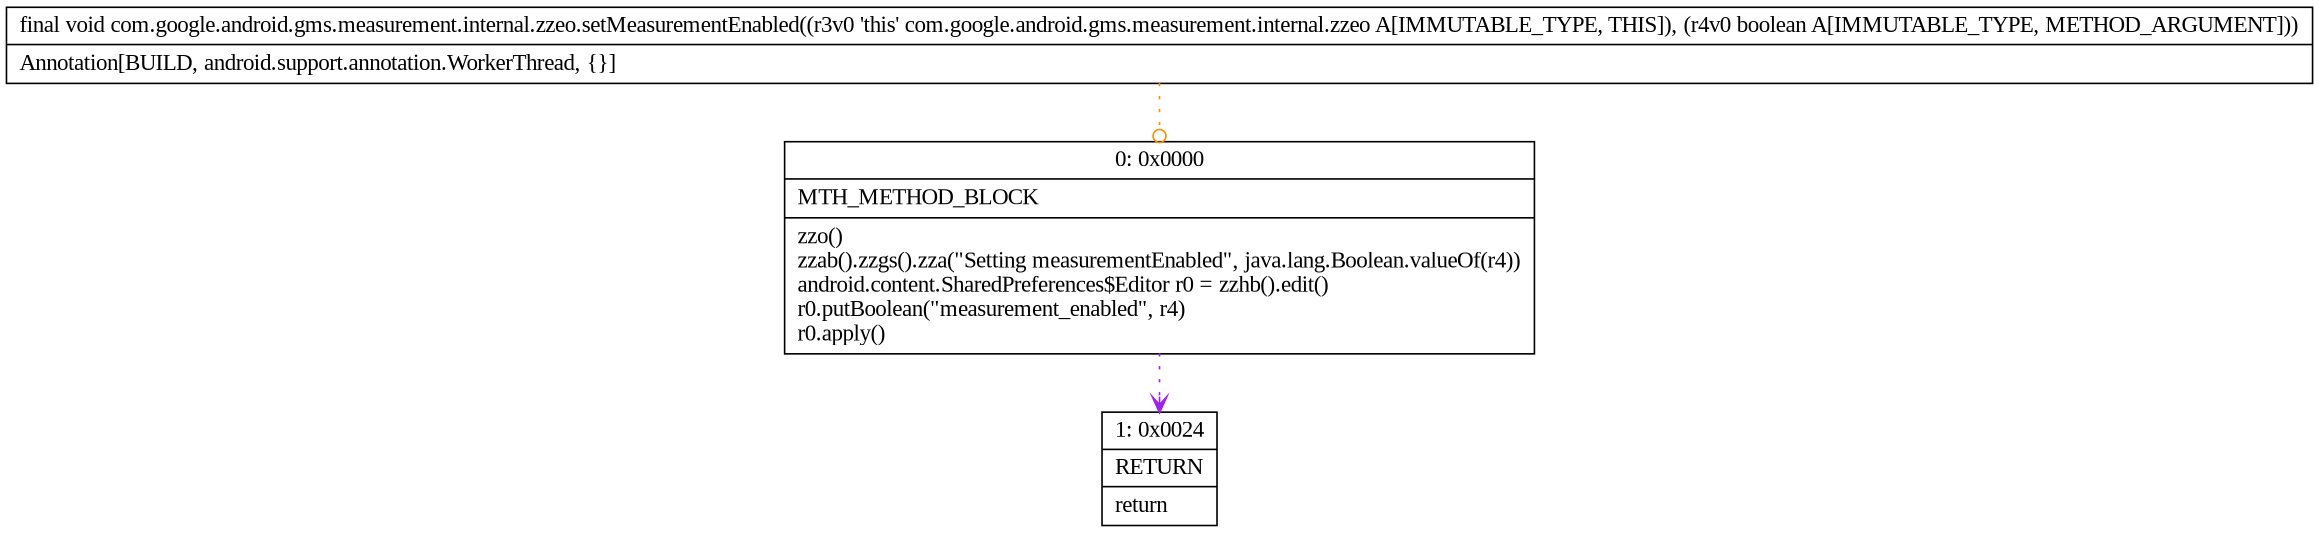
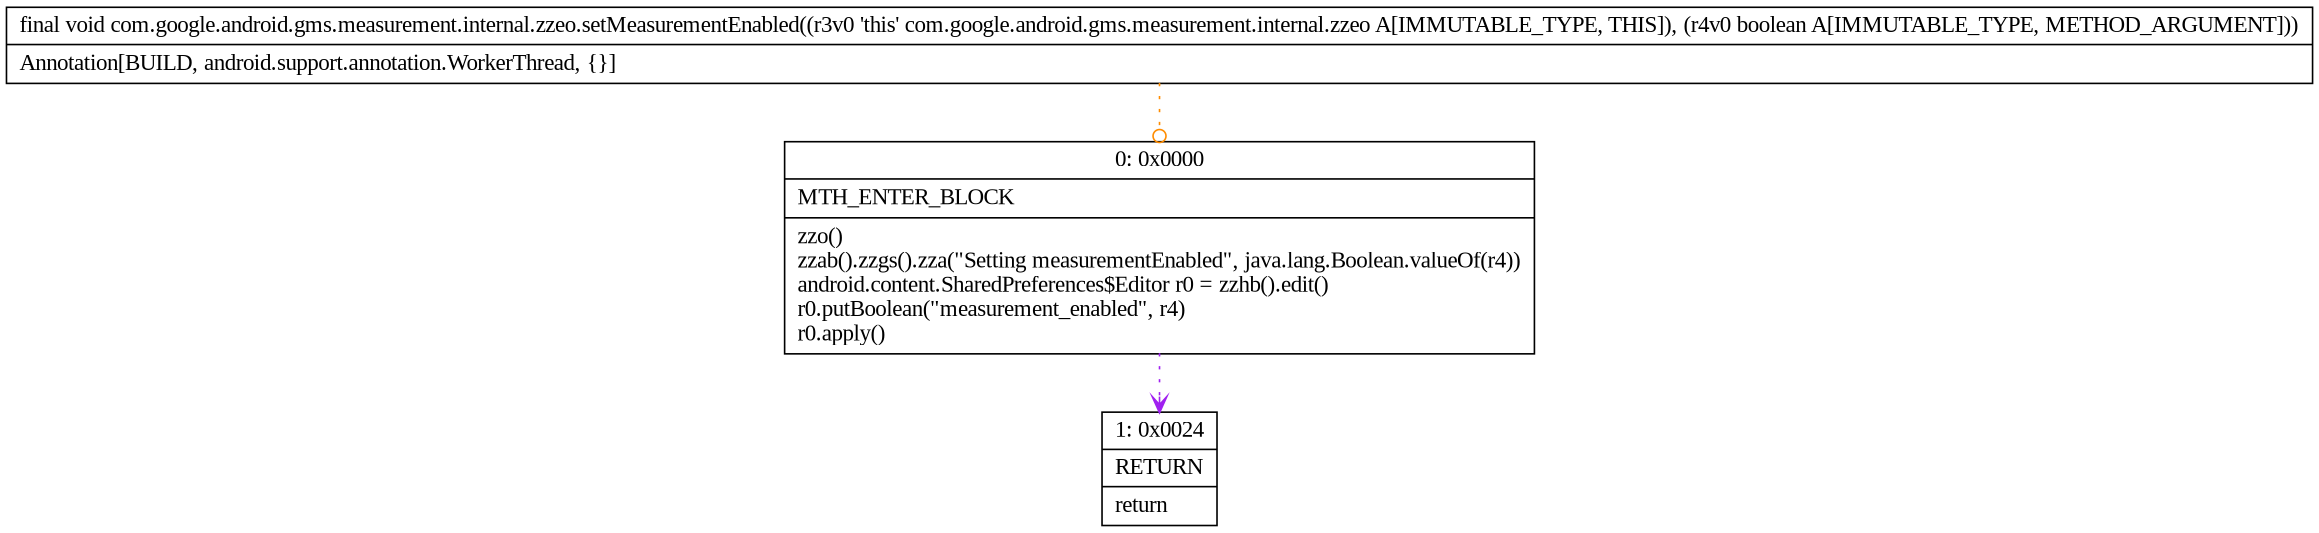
(918, 198) -> (906, 198)
